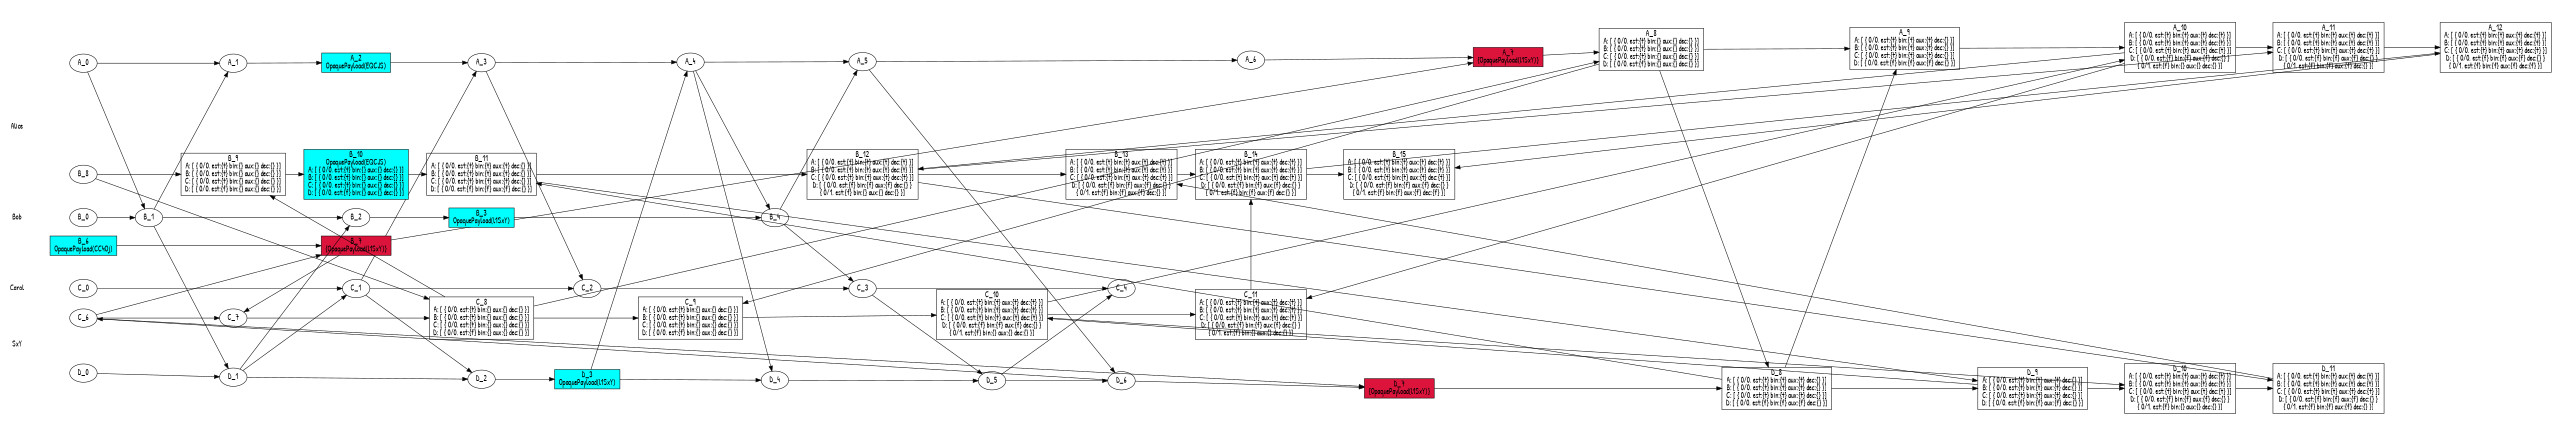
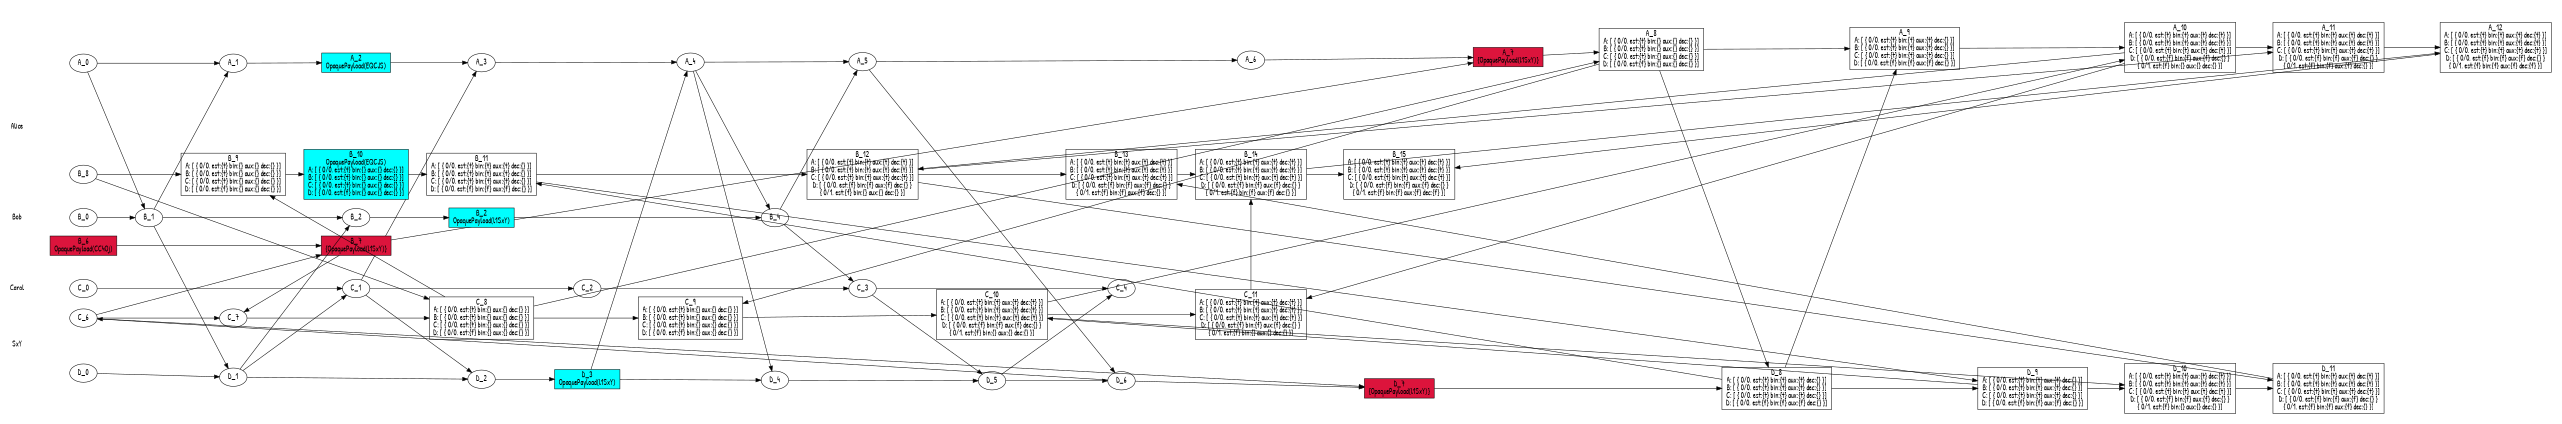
(533, 173) -> none
(482, 218) -> (482, 218)
(83, 246) -> (83, 246)
